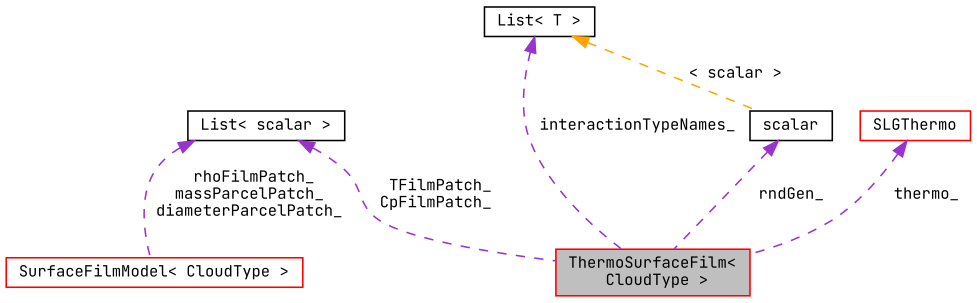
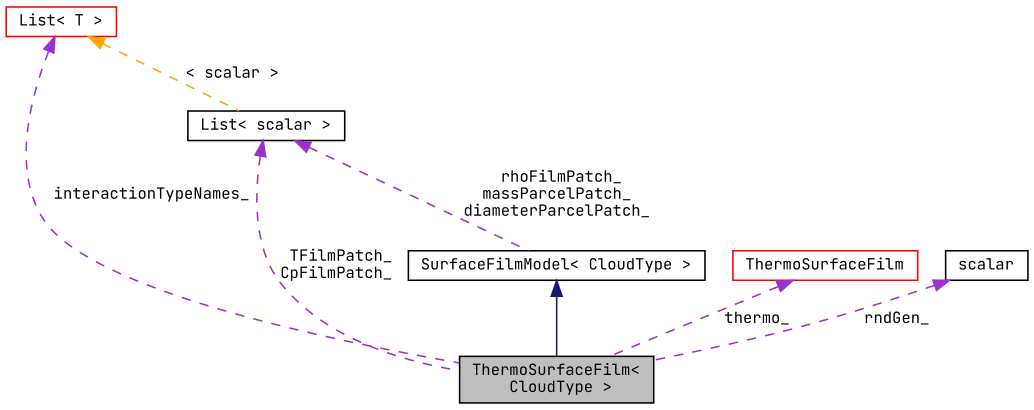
(540, 22) -> (61, 22)
(673, 77) -> (171, 77)
(915, 126) -> (825, 266)
(155, 273) -> (557, 266)
(653, 273) -> (557, 380)
none -> (557, 327)
